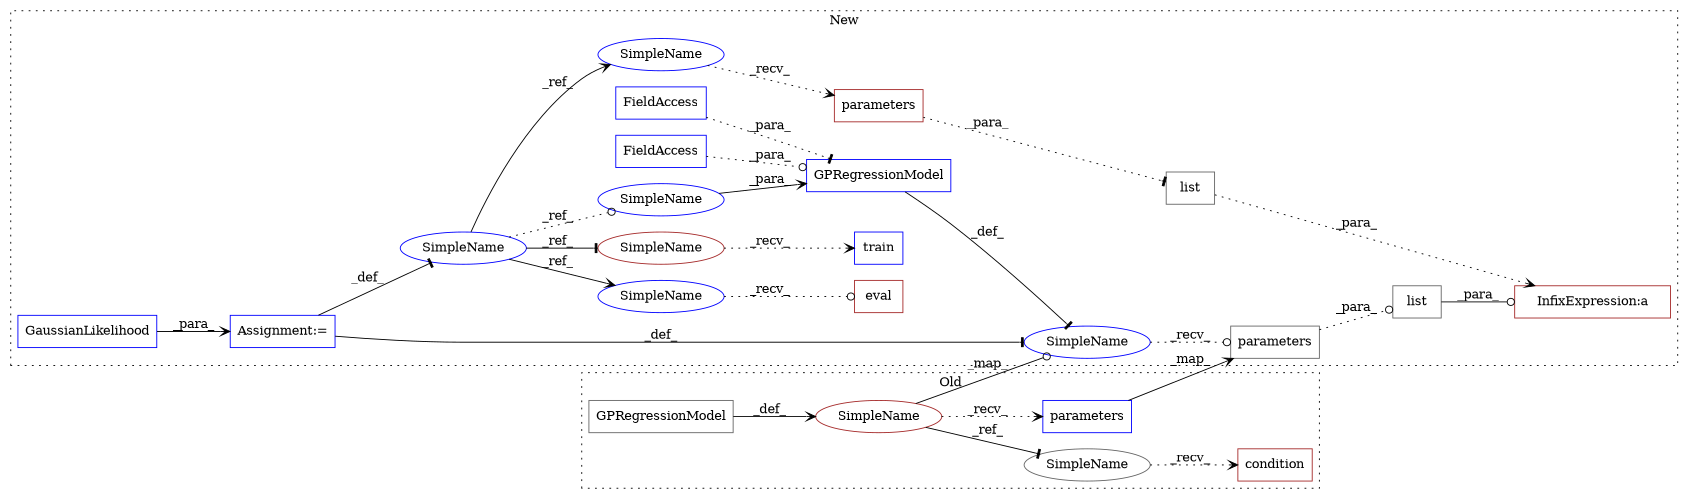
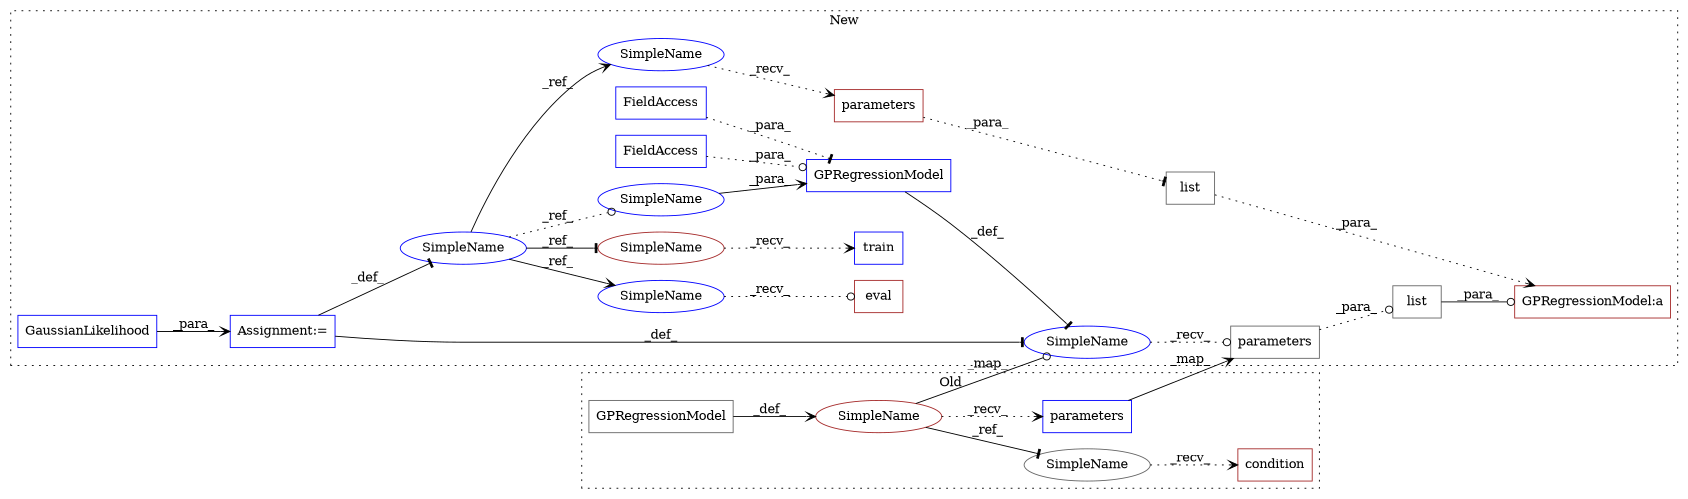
(1593, 302) -> (1593, 302)
